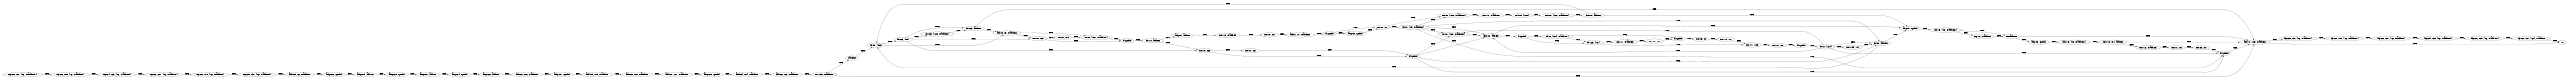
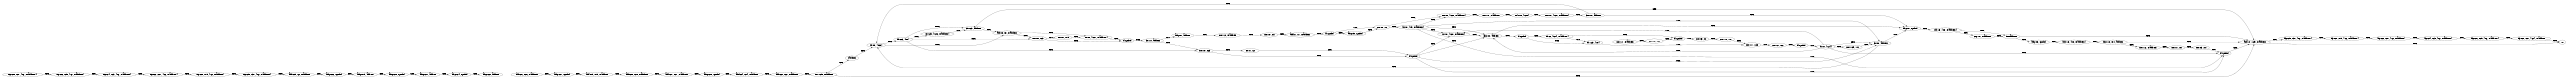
(1607, 42) -> none
(1251, 51) -> (1251, 51)
(506, 75) -> none
